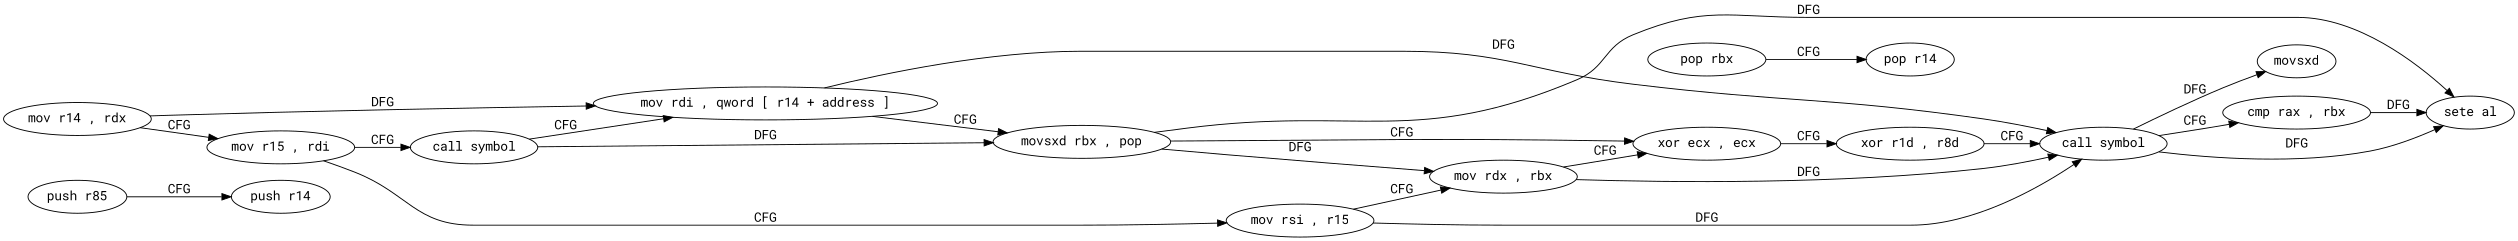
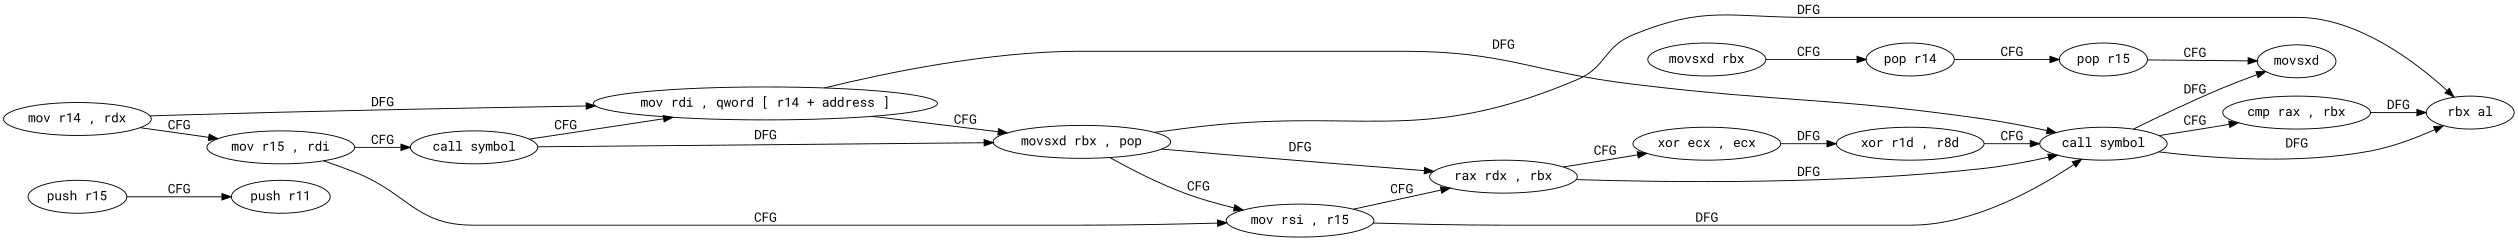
(1707, 59) -> (1707, 59)
none -> (2103, 59)
(2470, 113) -> (2470, 113)
(1808, 137) -> (1808, 137)
(1398, 140) -> (1170, 187)
(1503, 177) -> (1503, 177)
(77, 197) -> (77, 197)
(281, 197) -> (281, 197)
